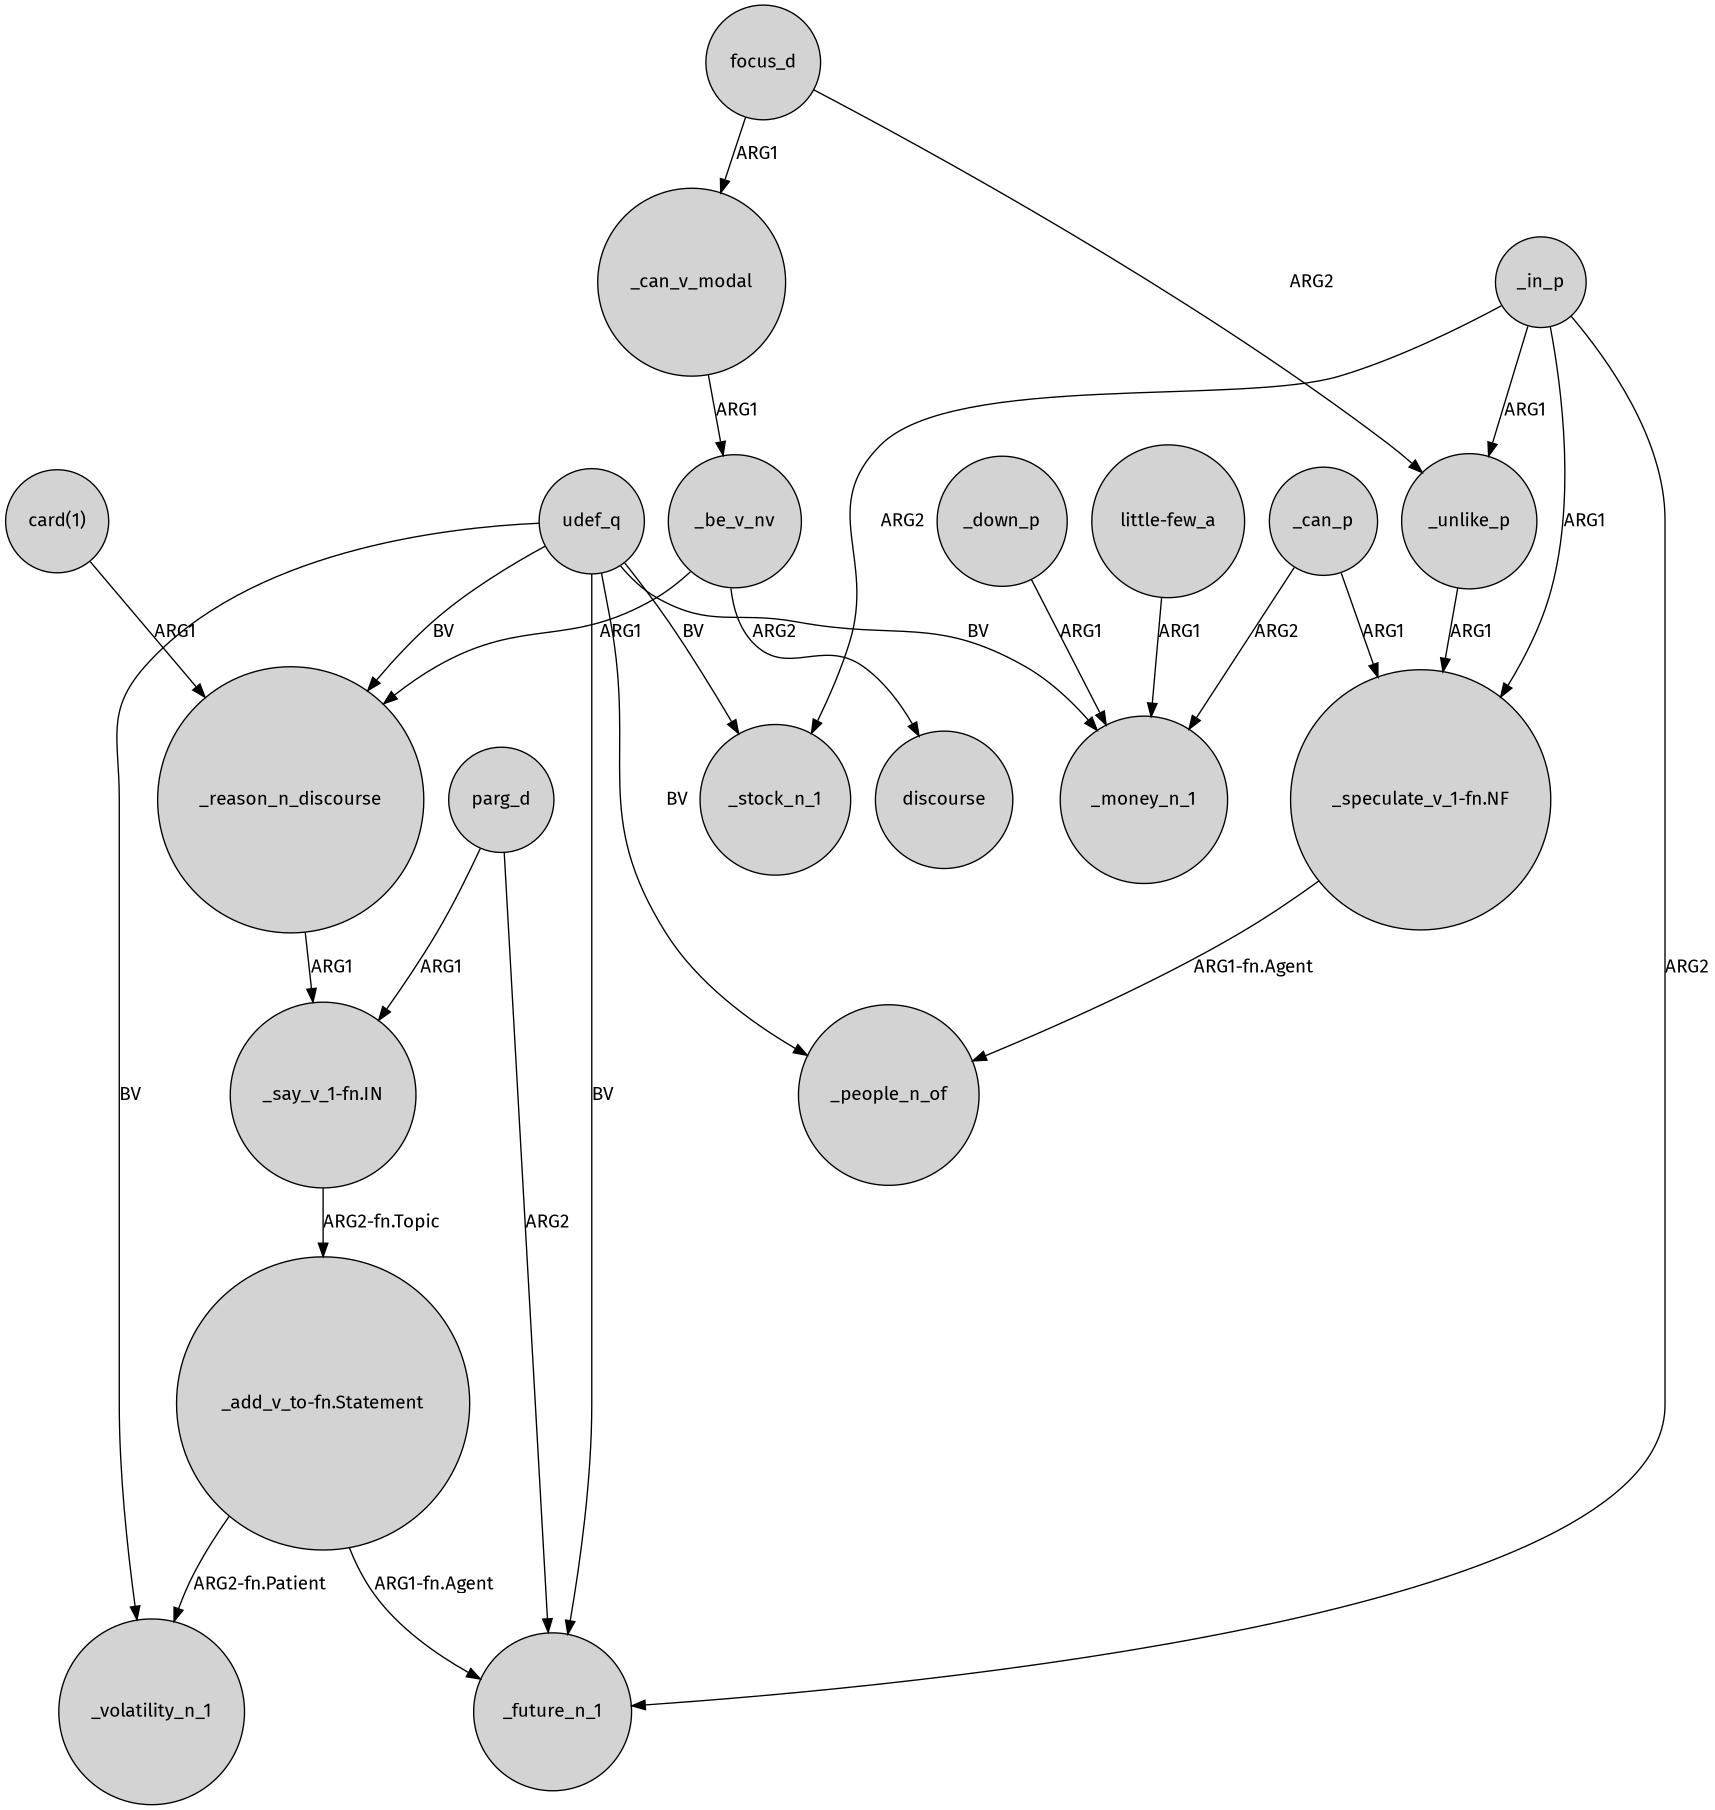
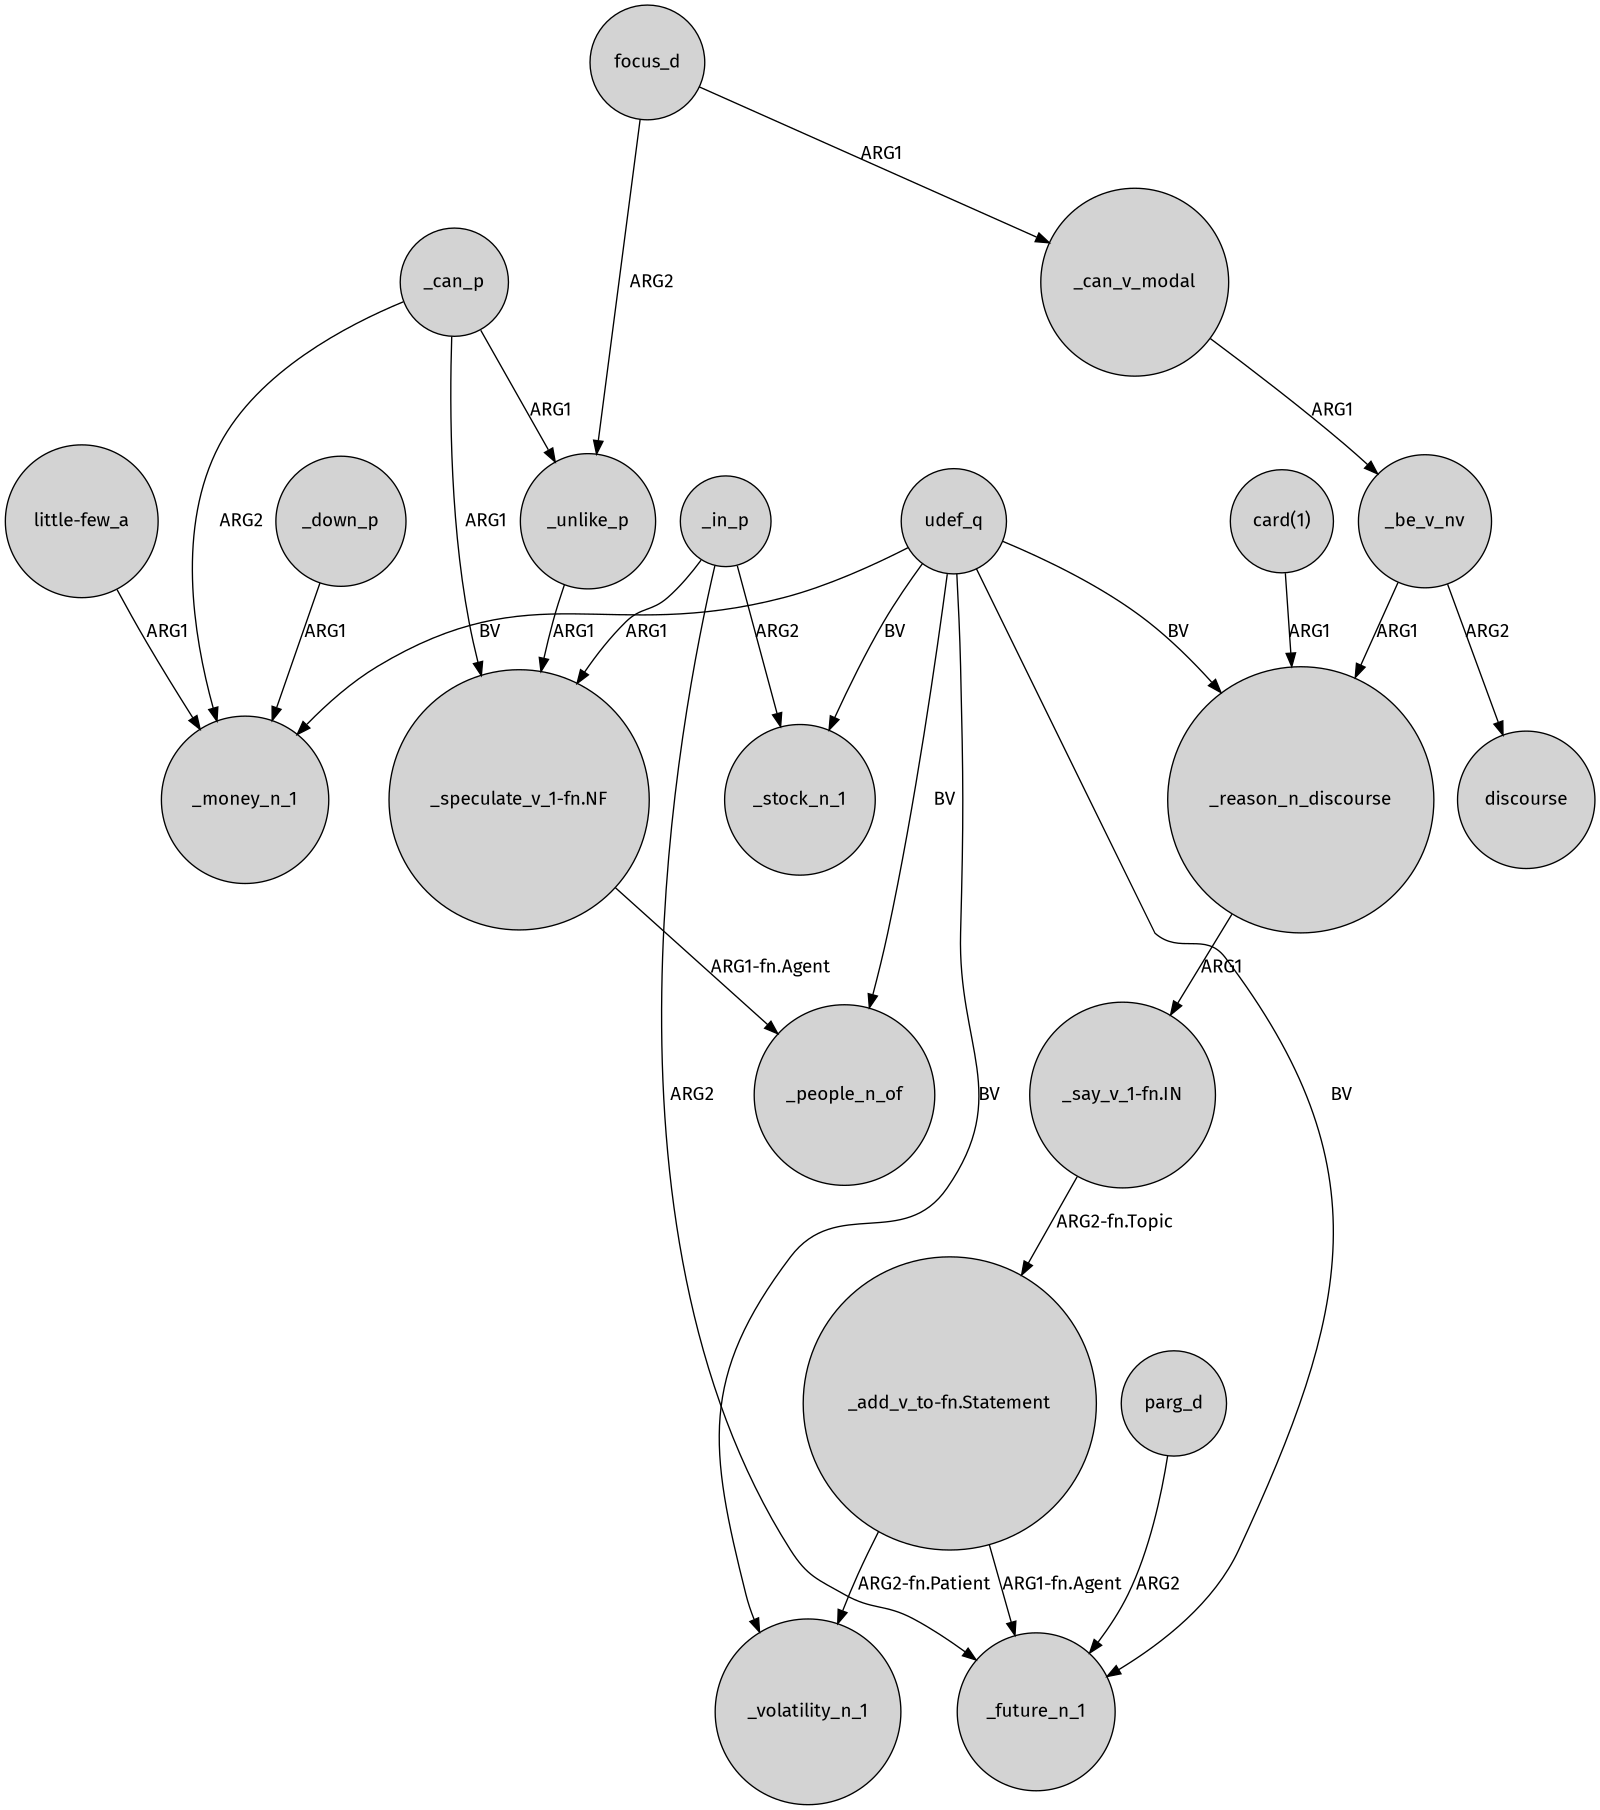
(1510, 384) -> (515, 390)
(438, 931) -> none
